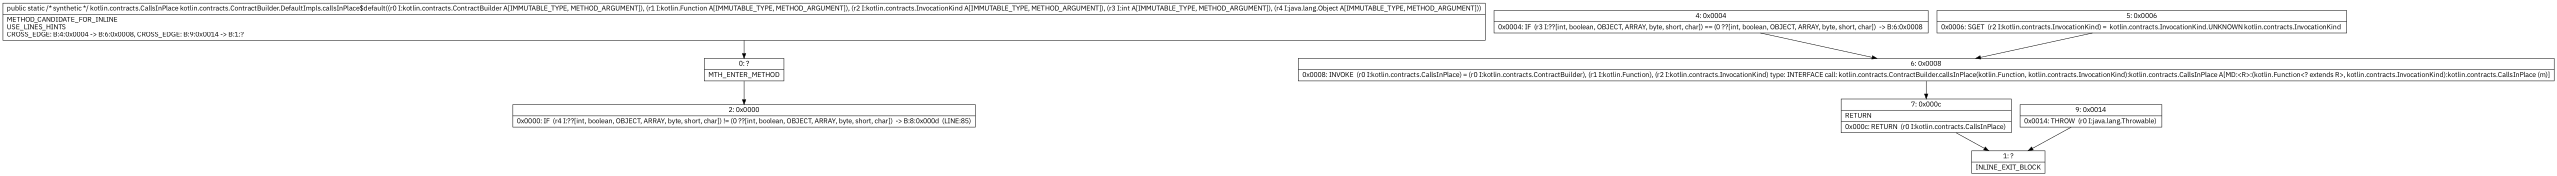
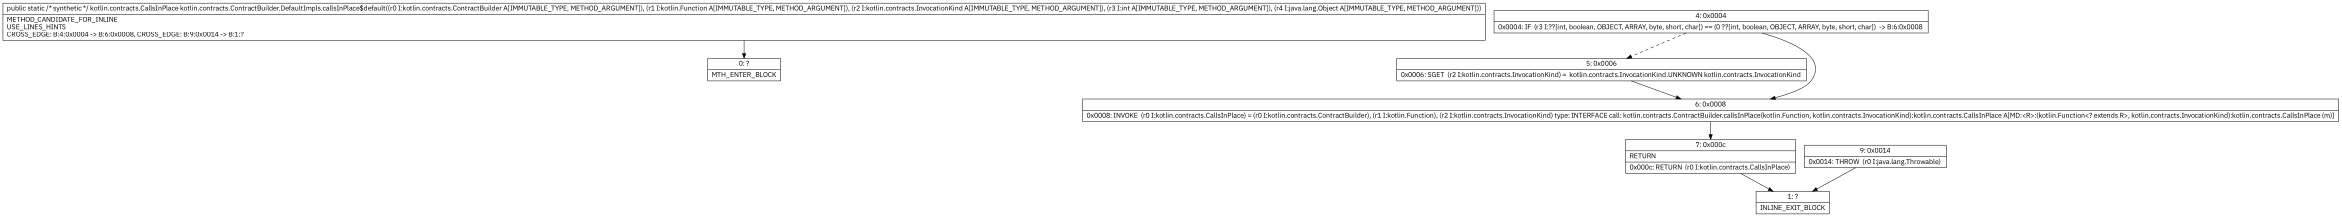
none -> (1659, 45)
(744, 75) -> (744, 75)
(744, 116) -> none
